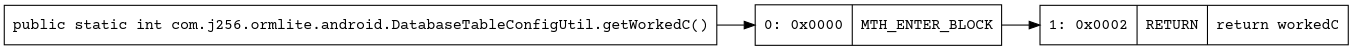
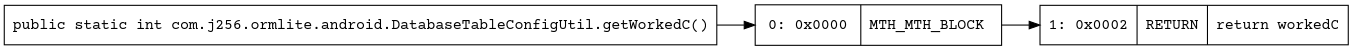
(927, 25) -> (927, 25)
